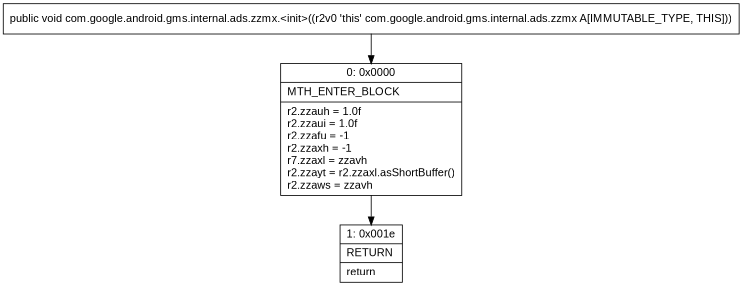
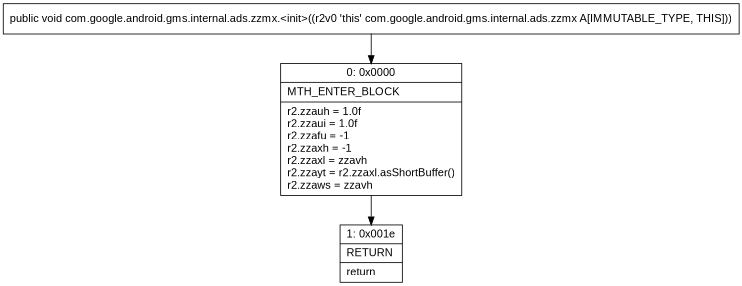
(327, 161) -> (327, 161)
